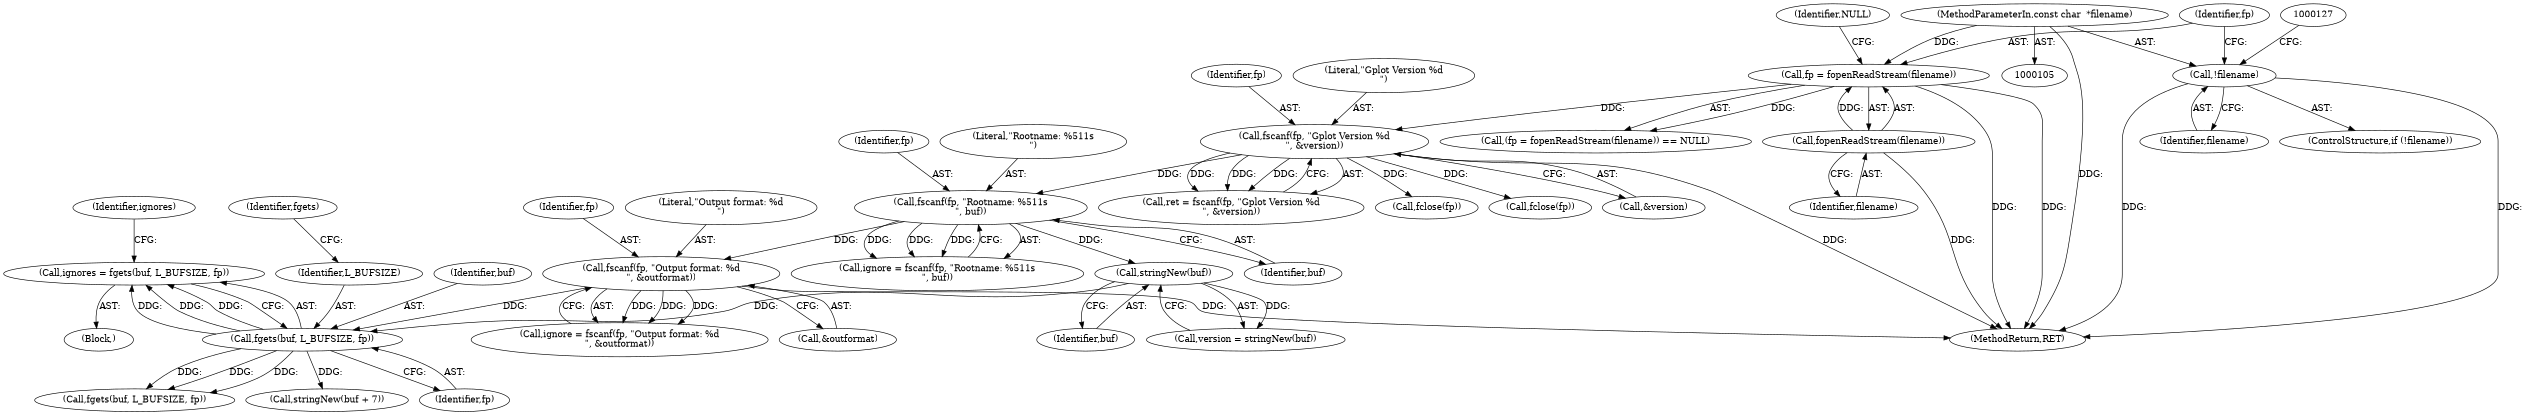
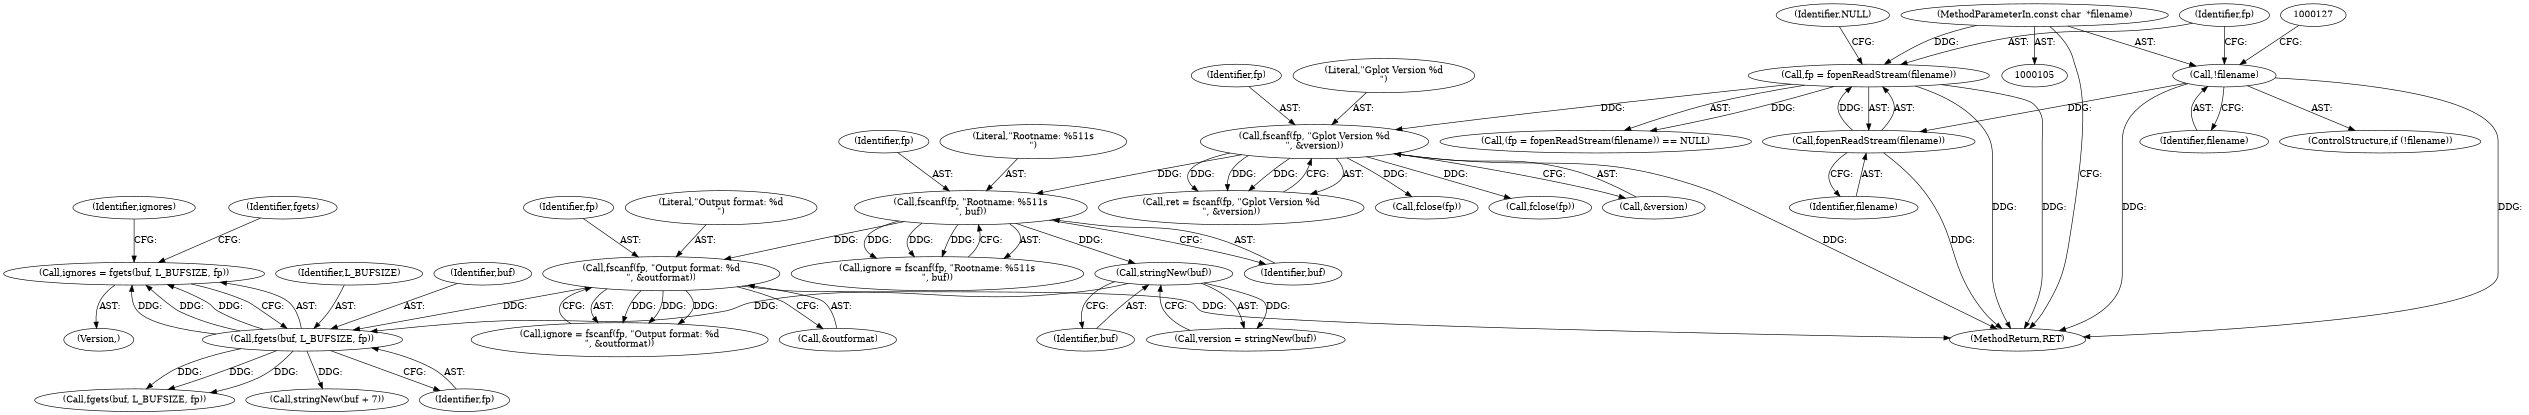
none -> (2056, 107)
(2092, 175) -> (2092, 175)
(314, 238) -> (212, 239)
(99, 340) -> (99, 340)
